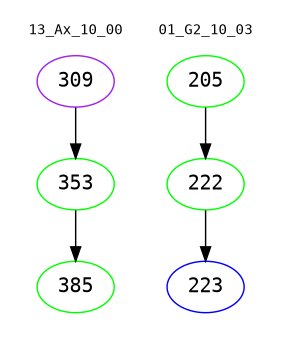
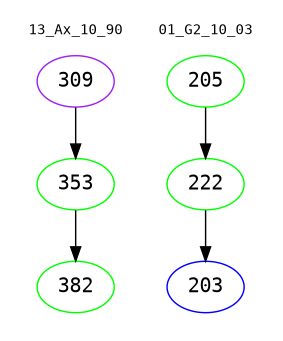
(76, 31) -> (76, 31)
(76, 287) -> (76, 287)
(206, 287) -> (206, 287)
